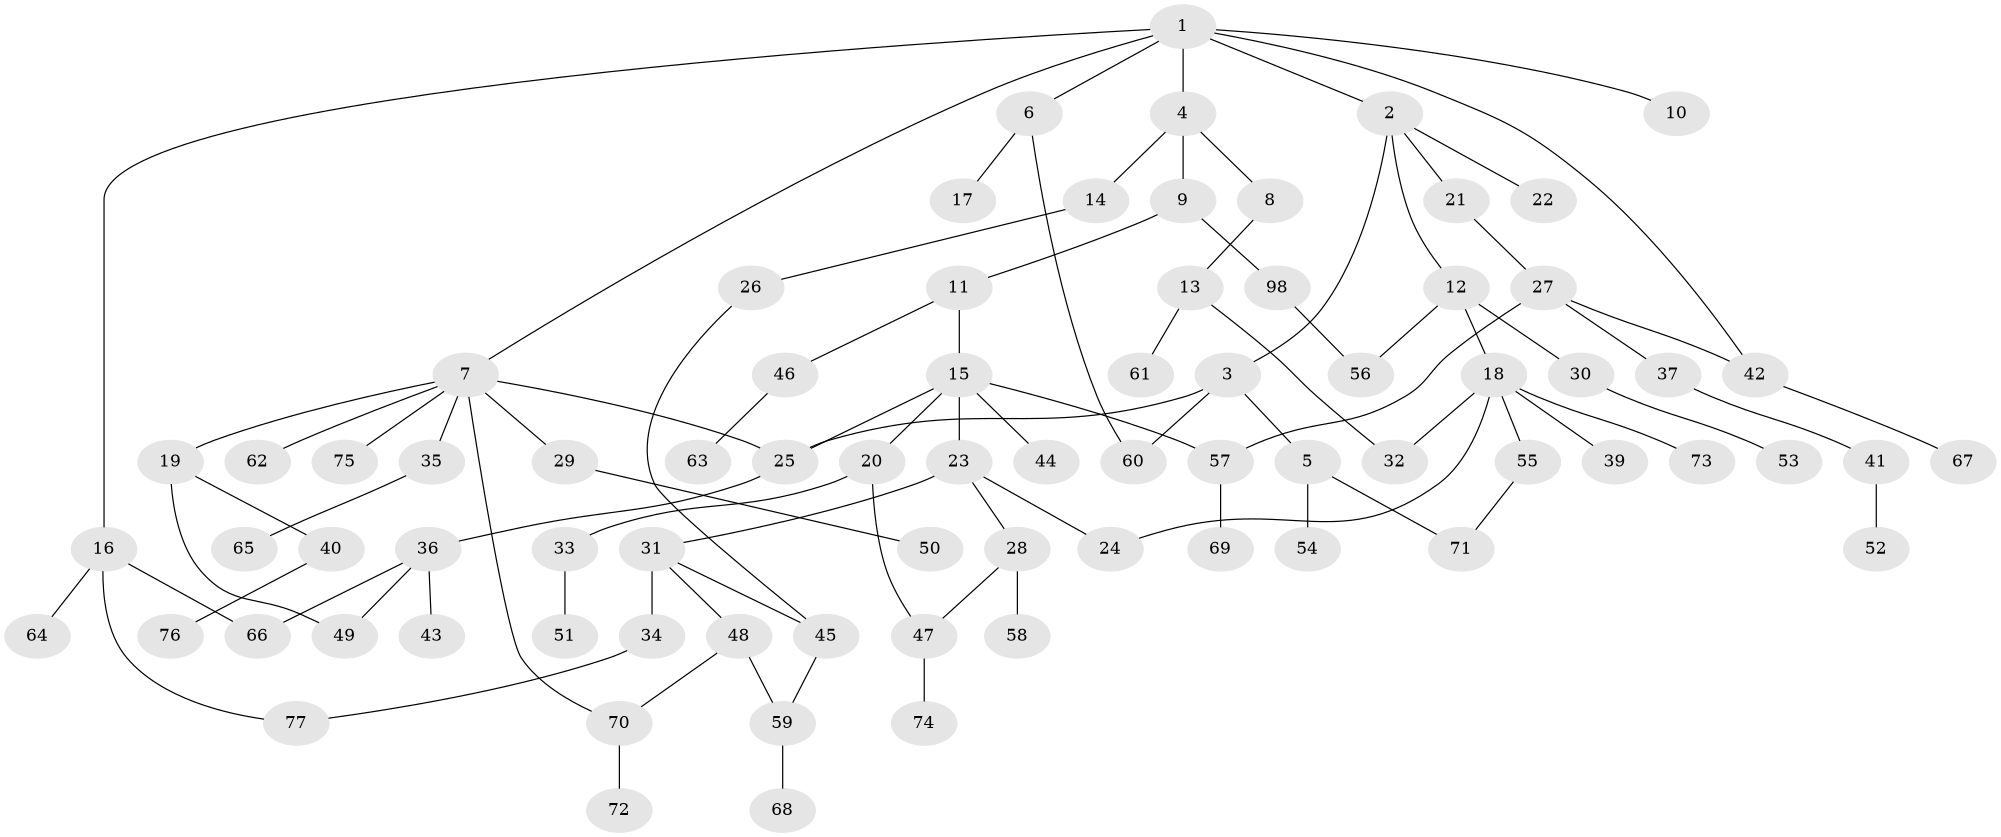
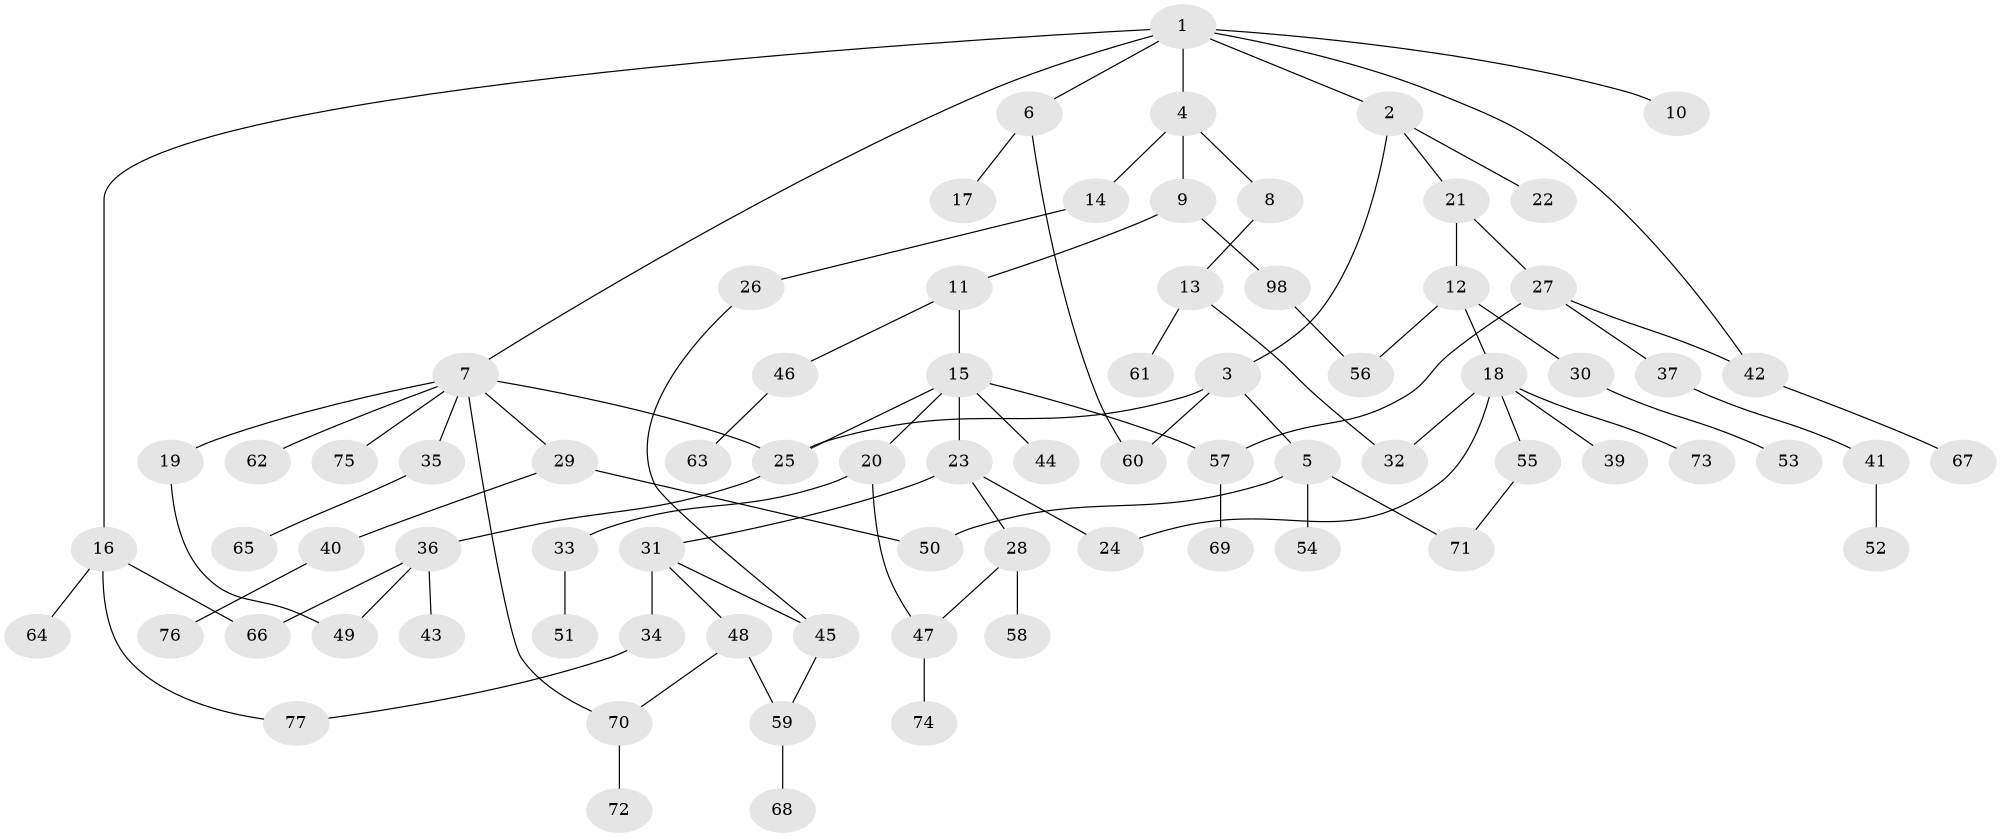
(1407, 206) -> (1457, 244)
(251, 506) -> (448, 505)
none -> (1119, 506)
